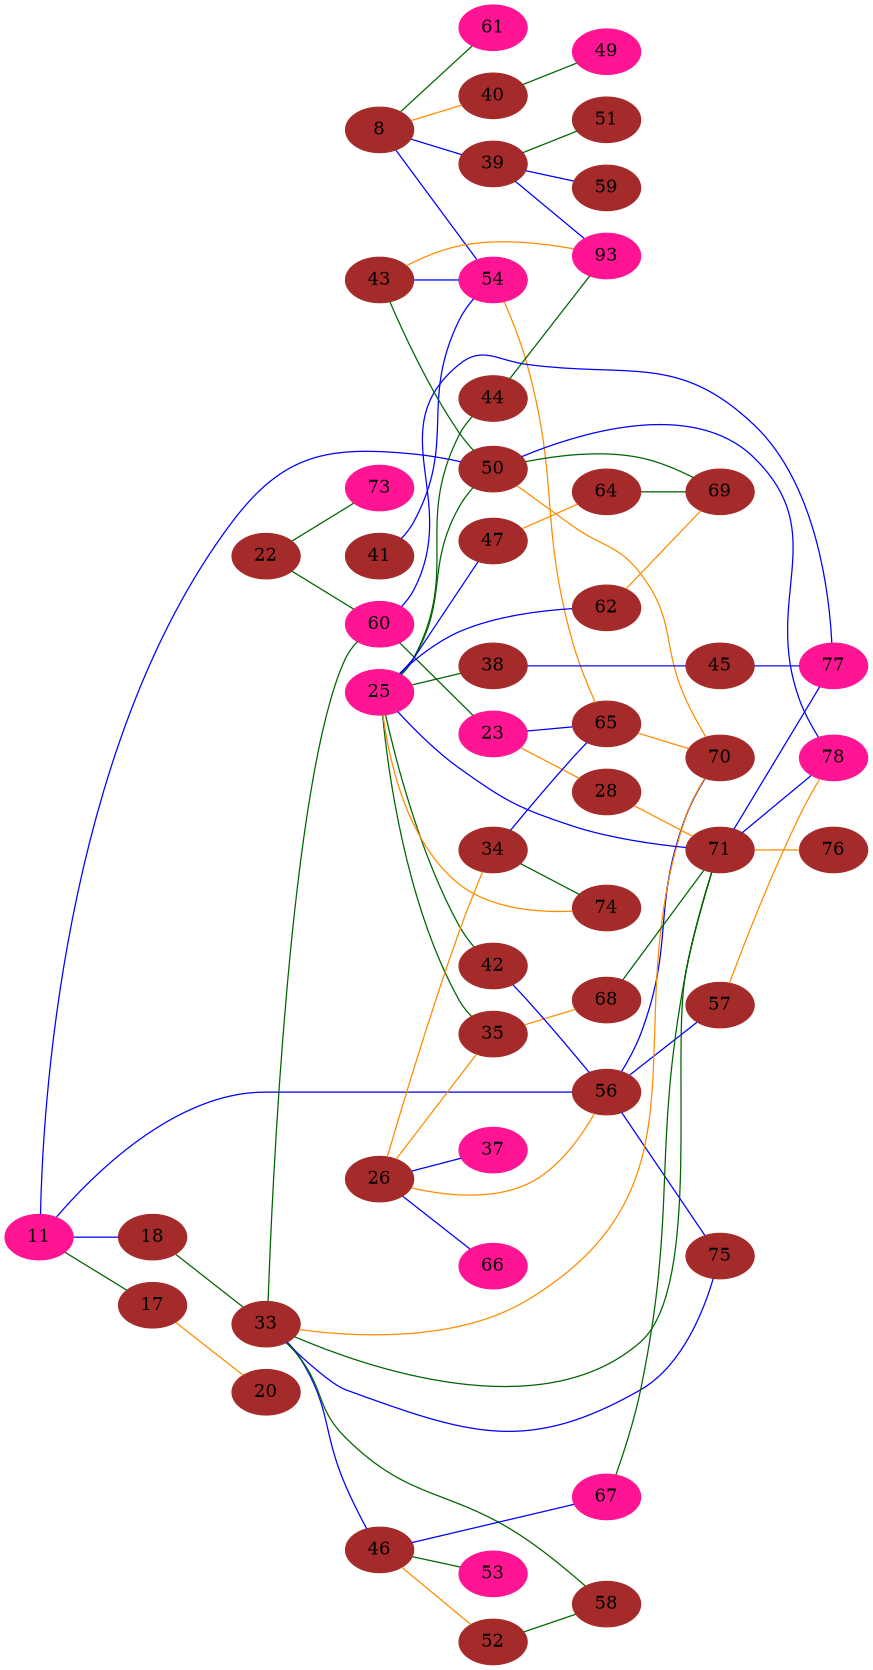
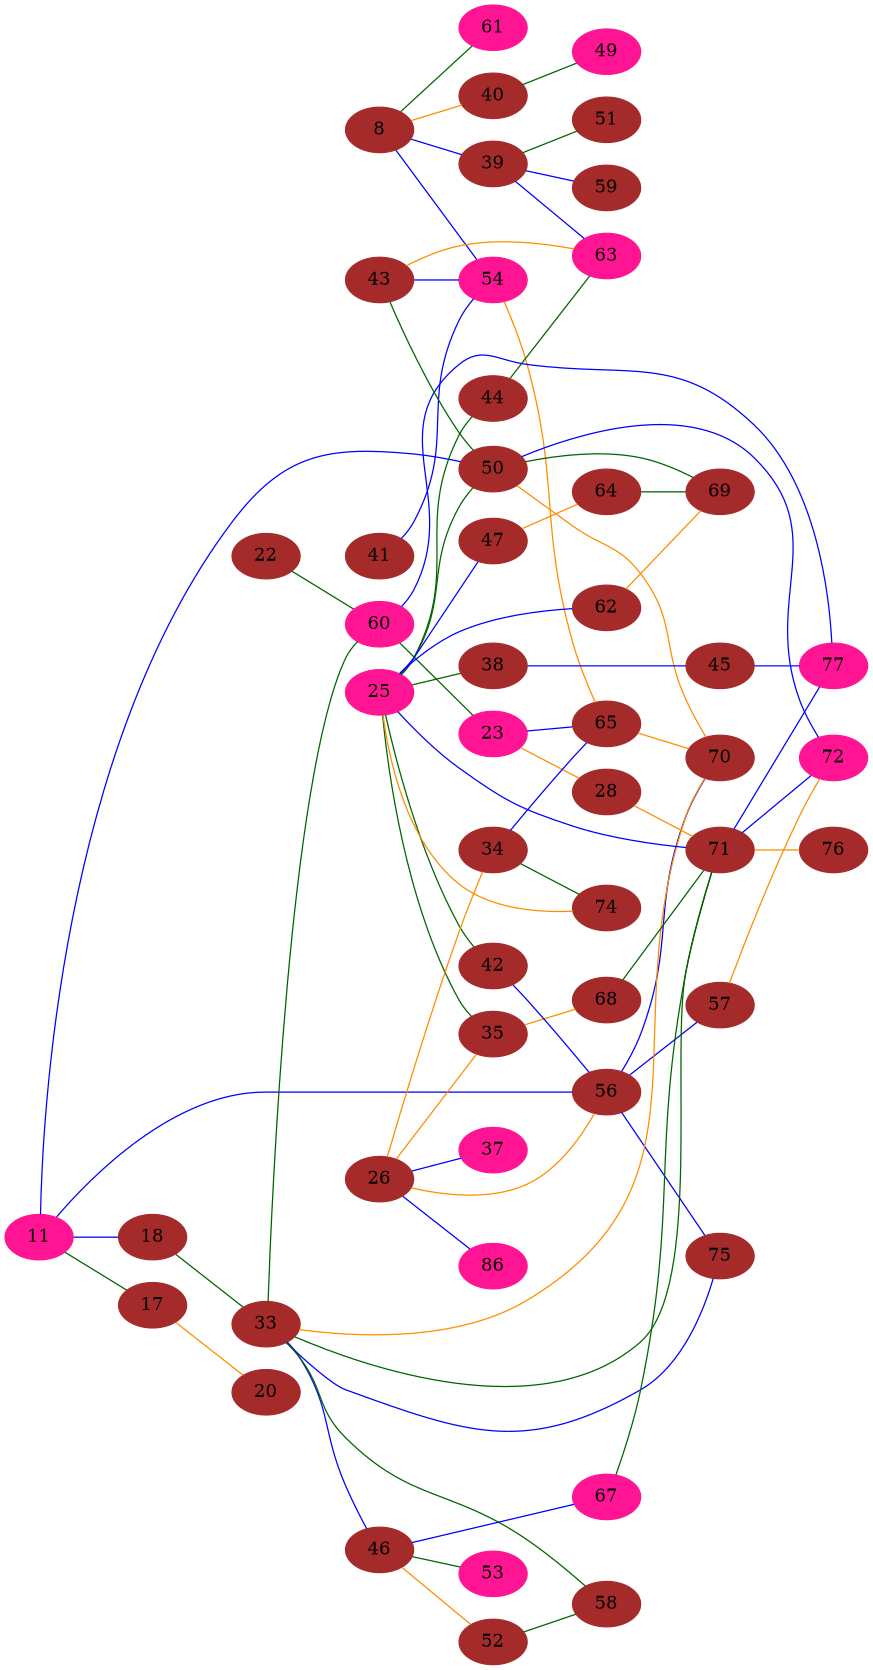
(607, 256) -> (607, 256)
(380, 488) -> none
(834, 758) -> (834, 758)
(493, 1266) -> (493, 1266)
